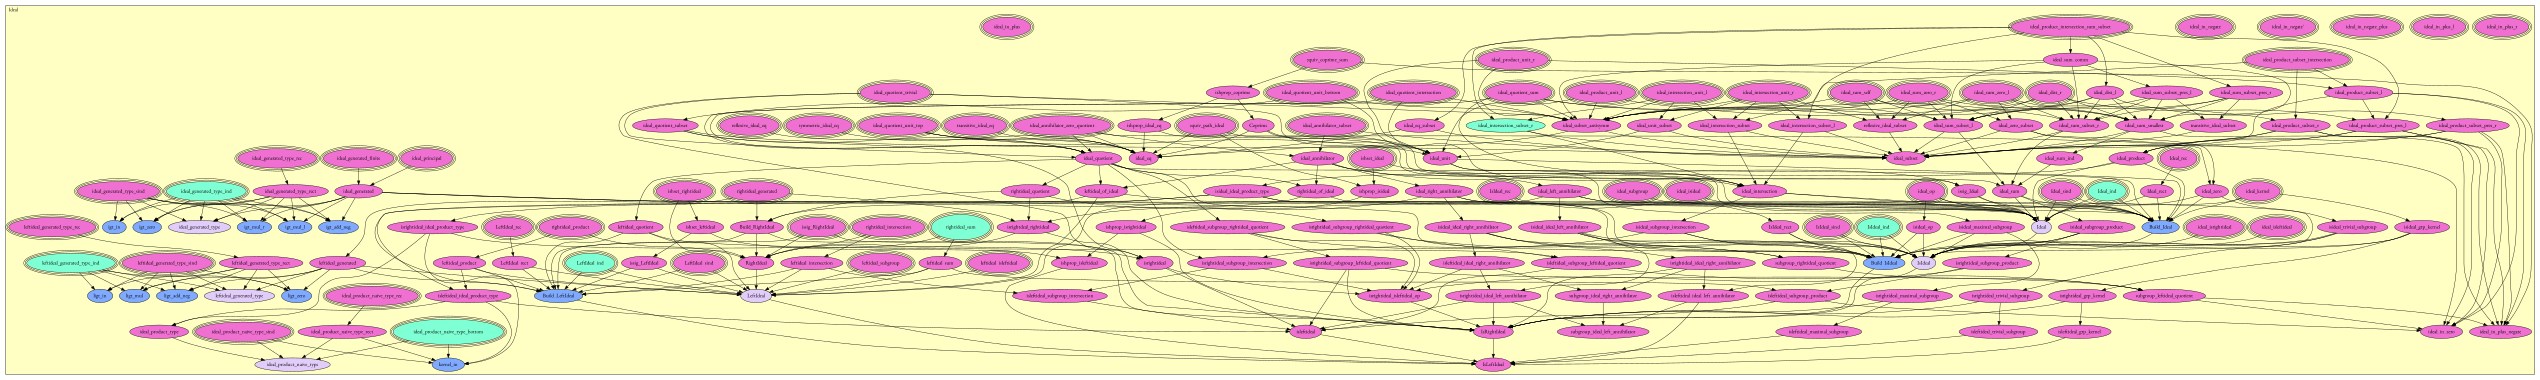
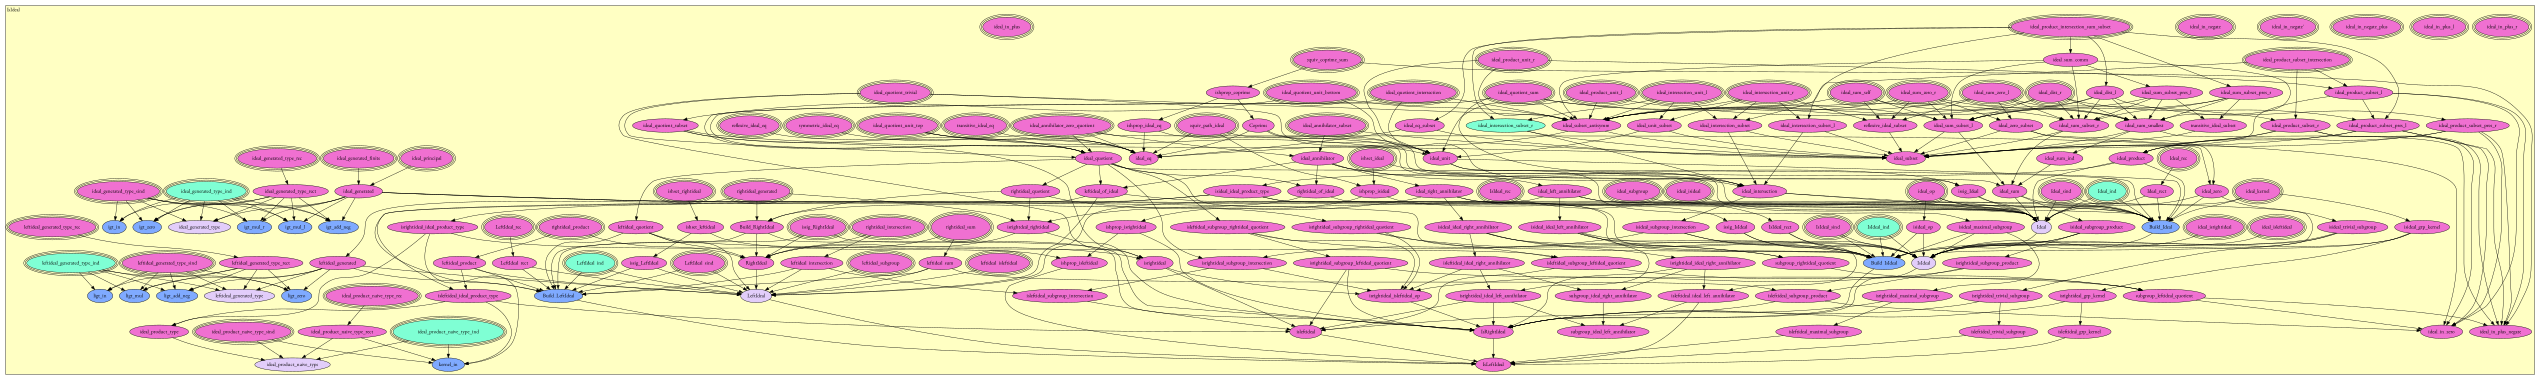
(13, 10) -> (13, 10)
(961, 227) -> (961, 227)
none -> (1735, 227)
(691, 251) -> (695, 246)
(448, 332) -> (448, 332)
